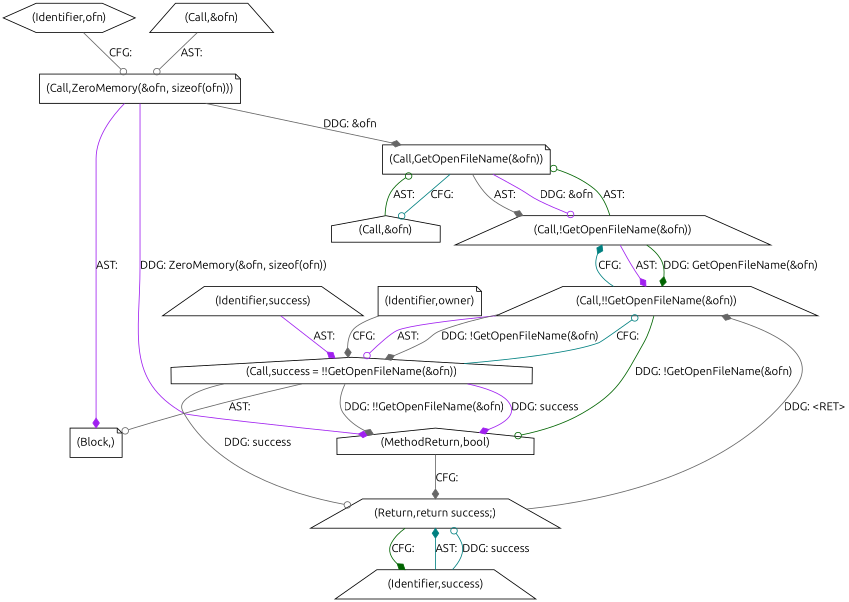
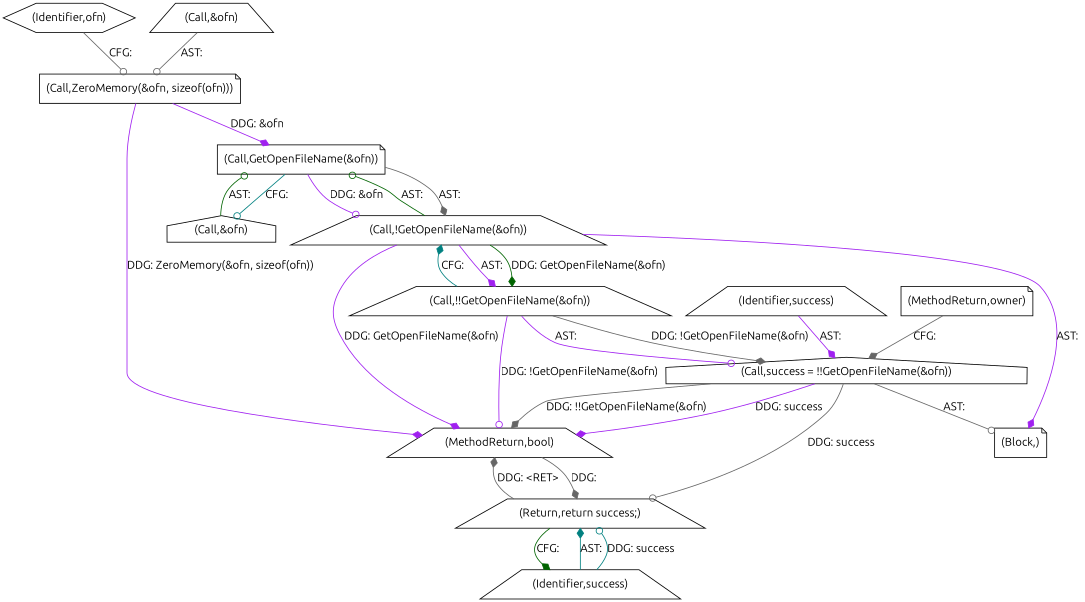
(298, 123) -> (216, 122)
(96, 257) -> (884, 252)
(430, 301) -> (967, 301)
none -> (346, 345)
(552, 353) -> none
(606, 397) -> (500, 368)
(435, 443) -> (500, 443)
(724, 450) -> (499, 486)
(448, 478) -> (585, 478)
